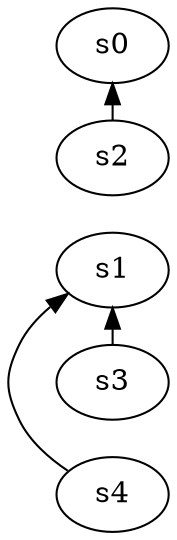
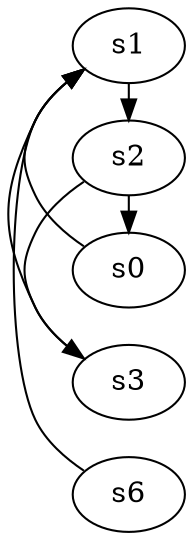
none -> (129, 91)
none -> (32, 188)
none -> (28, 250)
(113, 495) -> (129, 495)
